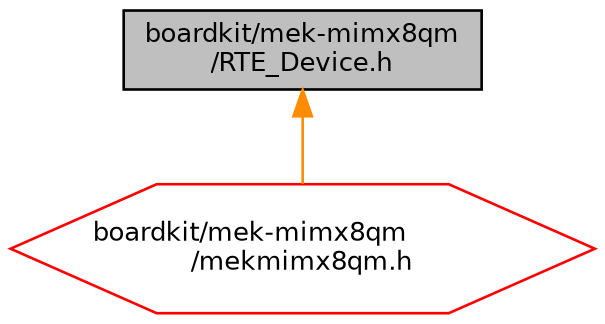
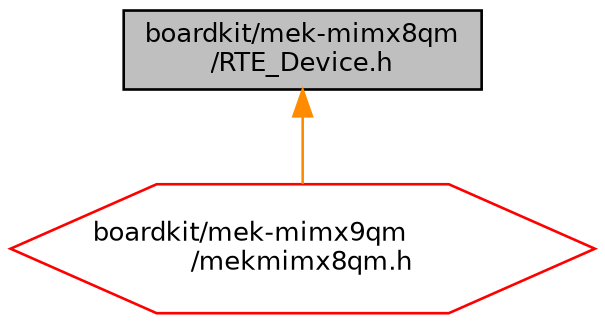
(303, 249) -> (303, 249)
